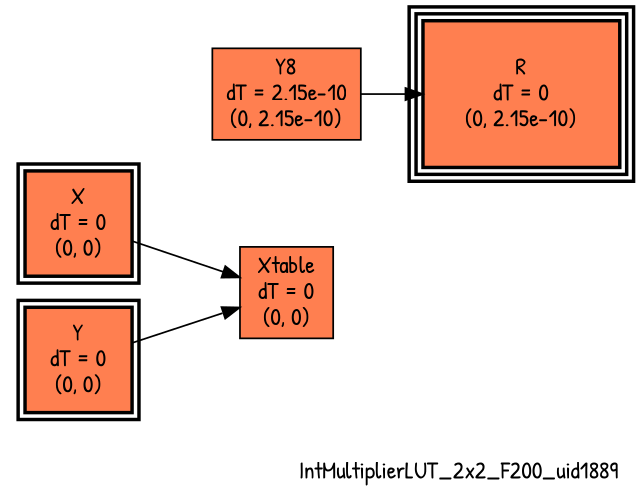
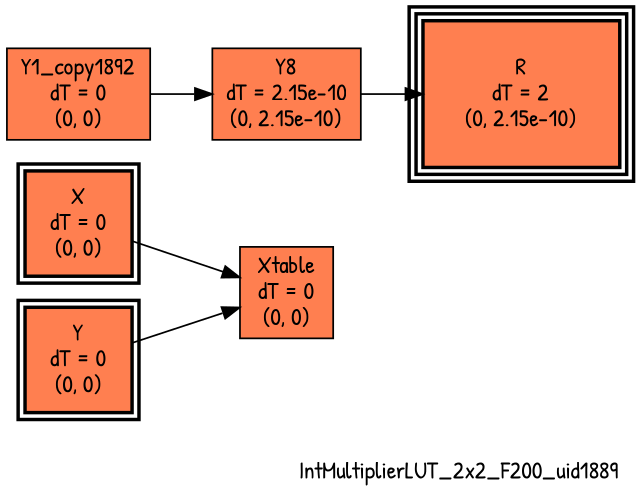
none -> (79, 94)
(521, 94) -> (521, 94)
